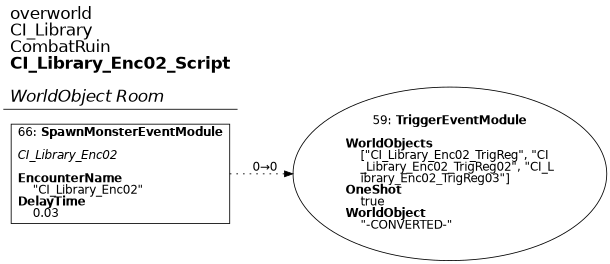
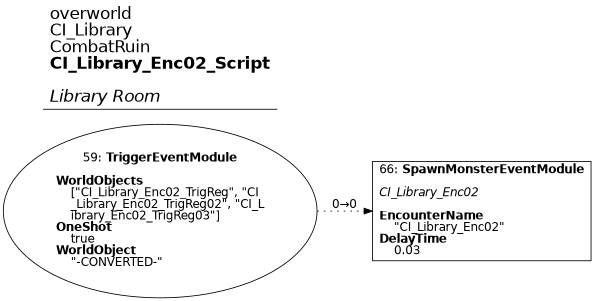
(87, 97) -> (105, 97)
(257, 174) -> (341, 211)
